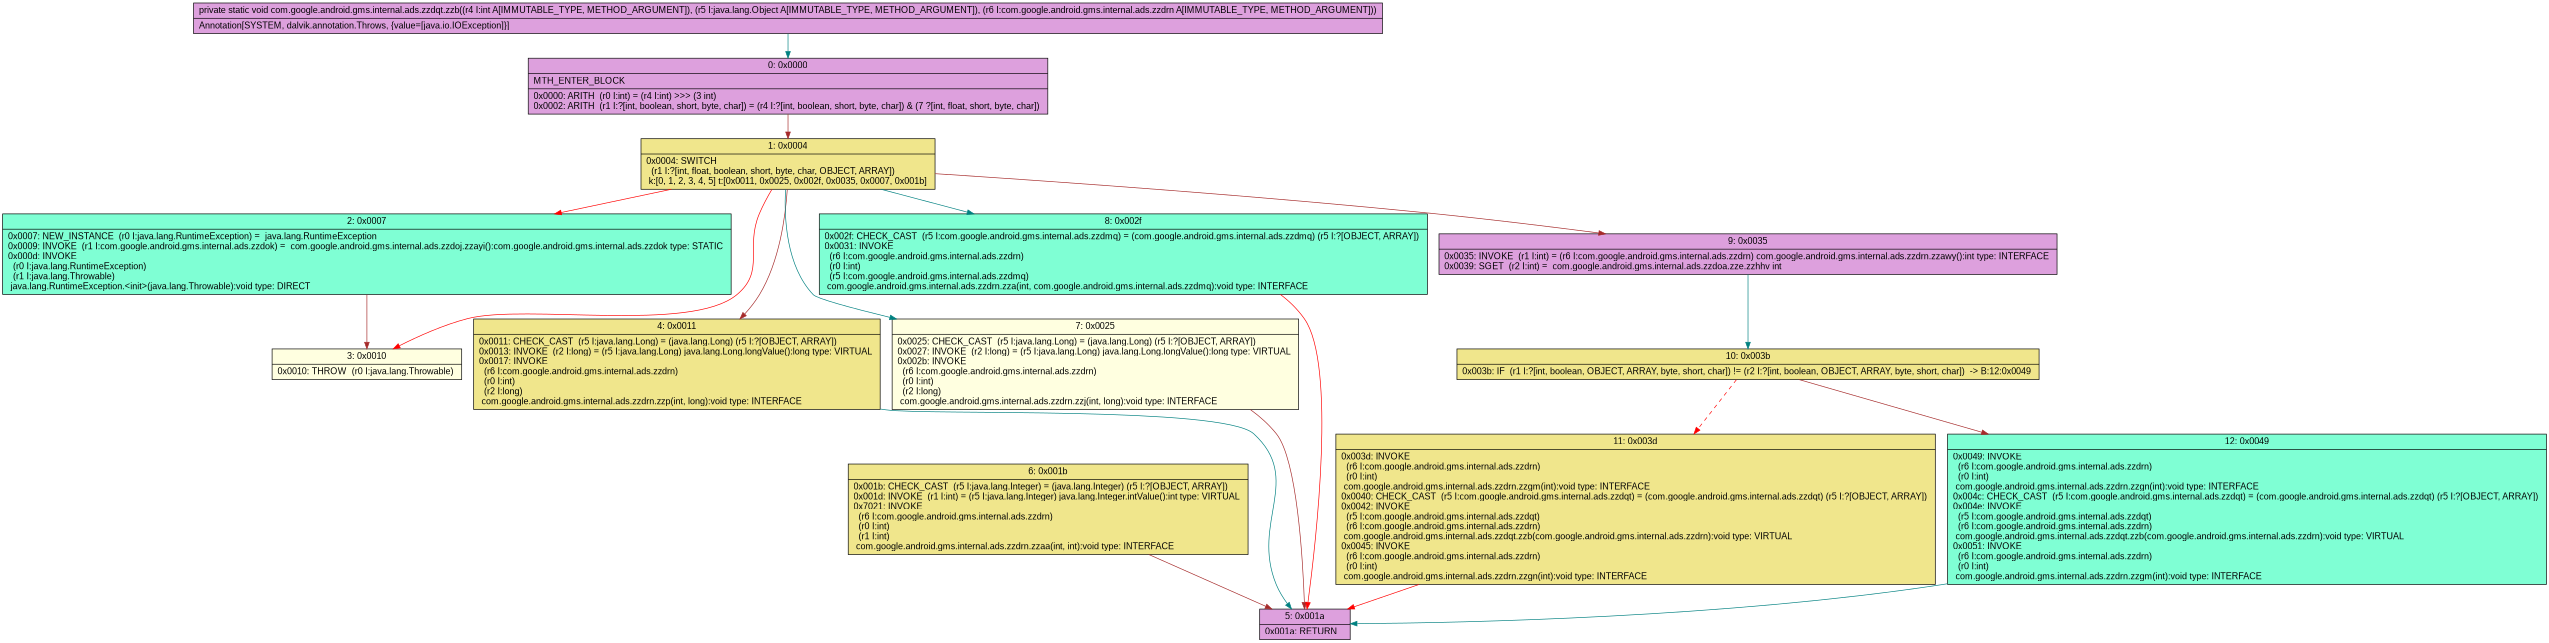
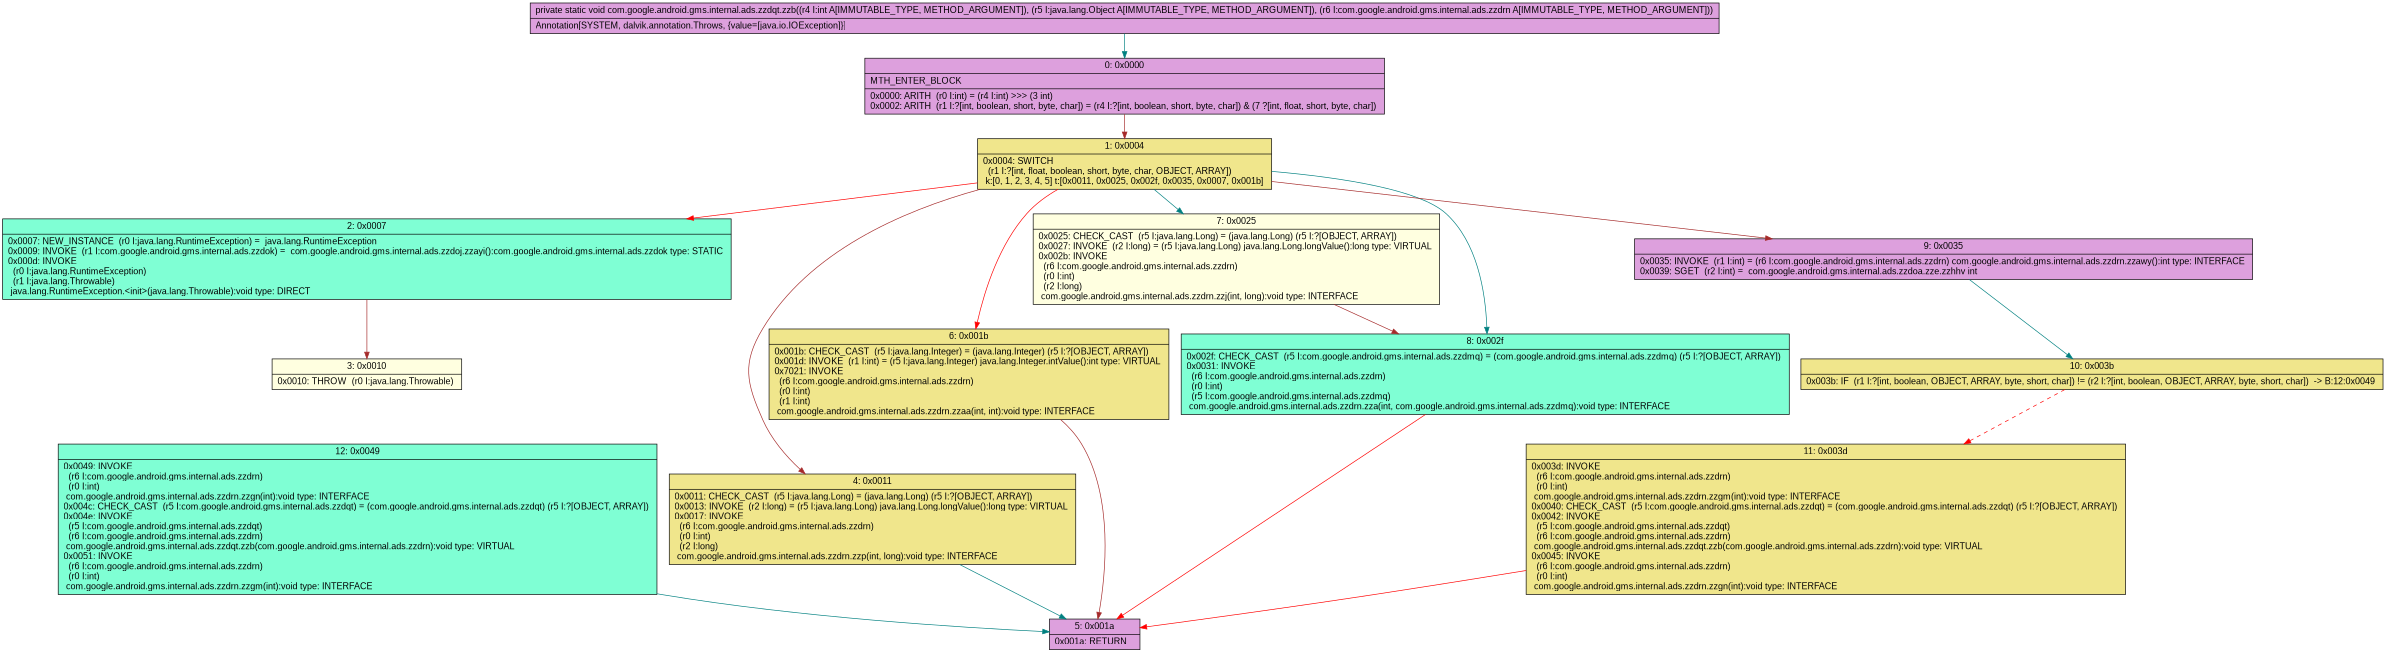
(624, 315) -> (1004, 247)
(1890, 406) -> none
(1296, 499) -> (1363, 318)
